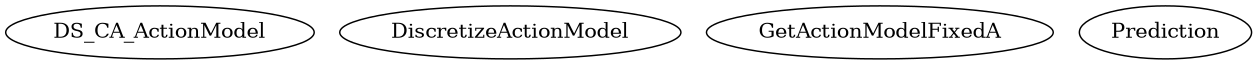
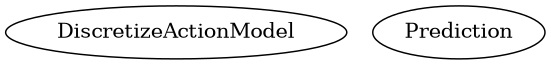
(160, 32) -> none
(880, 32) -> none
